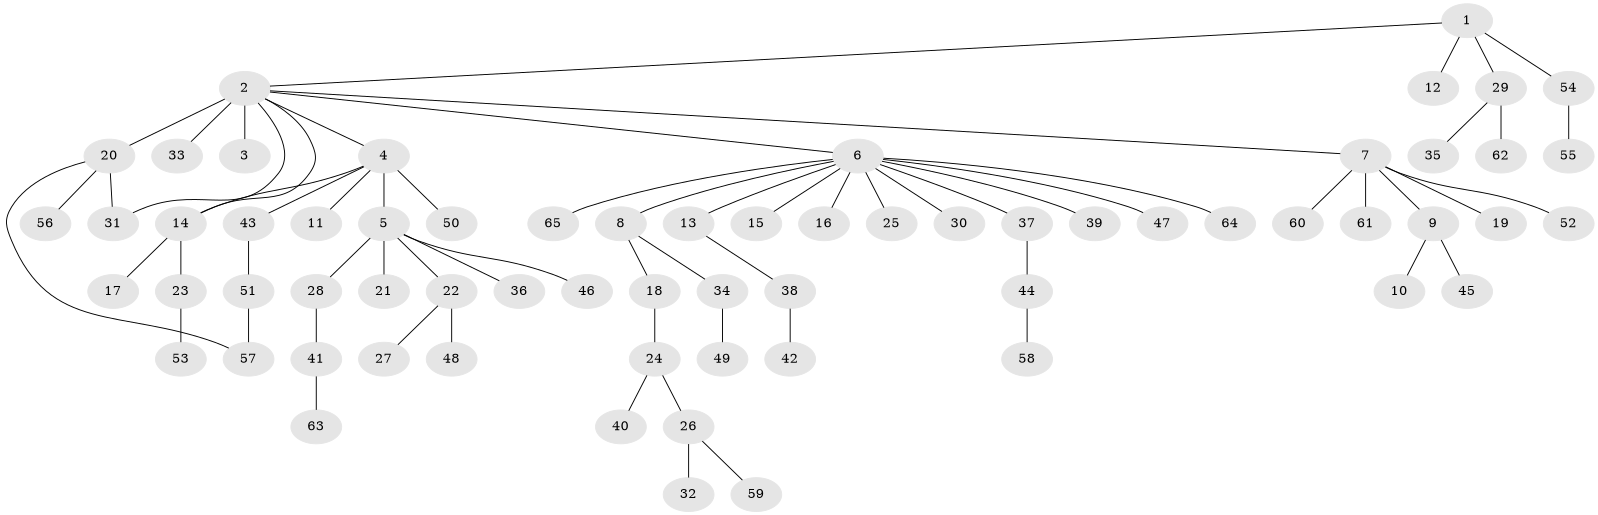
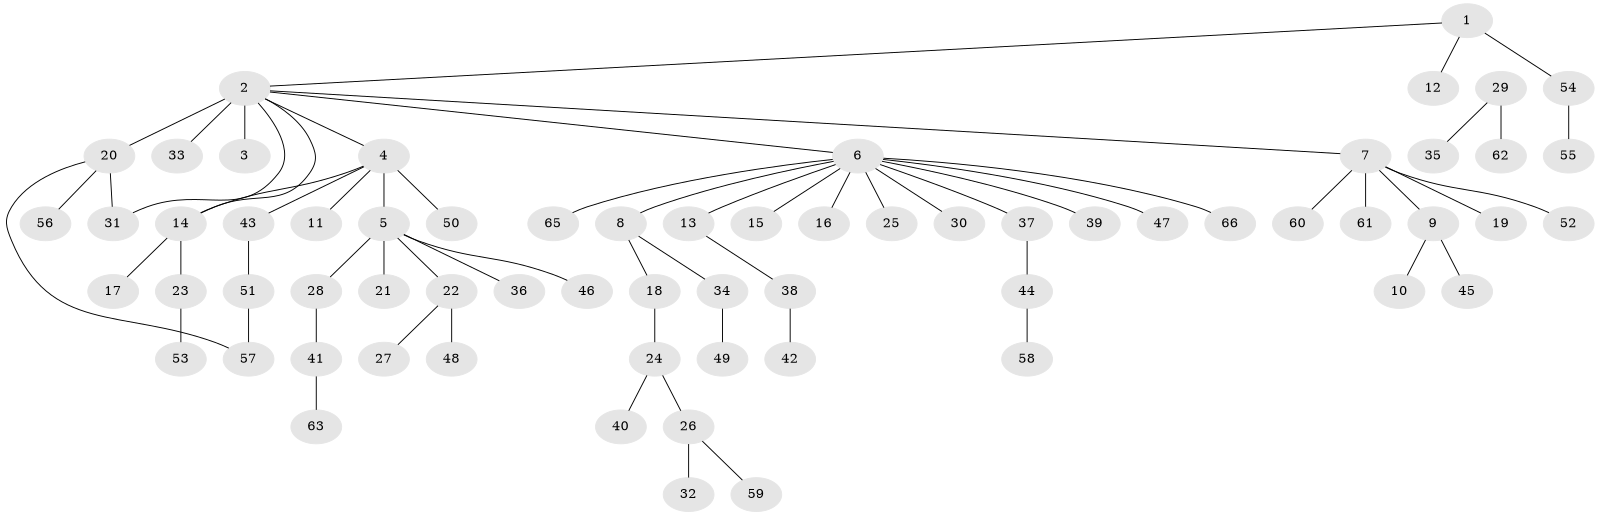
(1484, 55) -> none
(1230, 224) -> (1230, 224)
